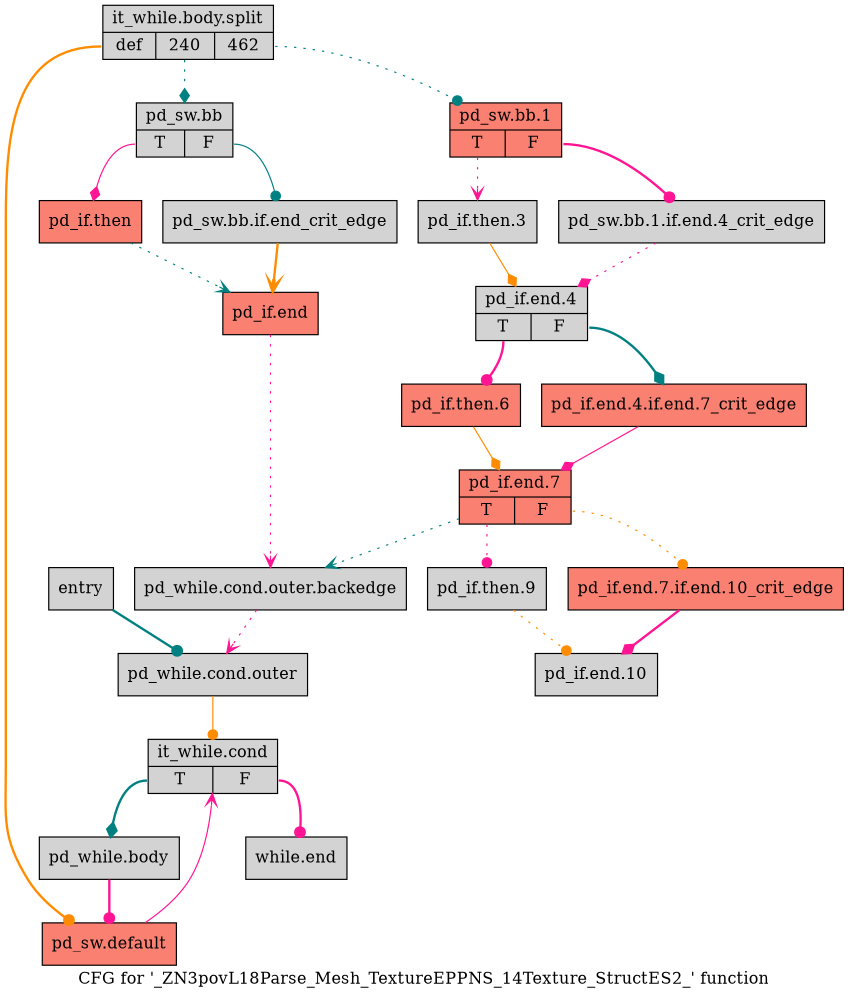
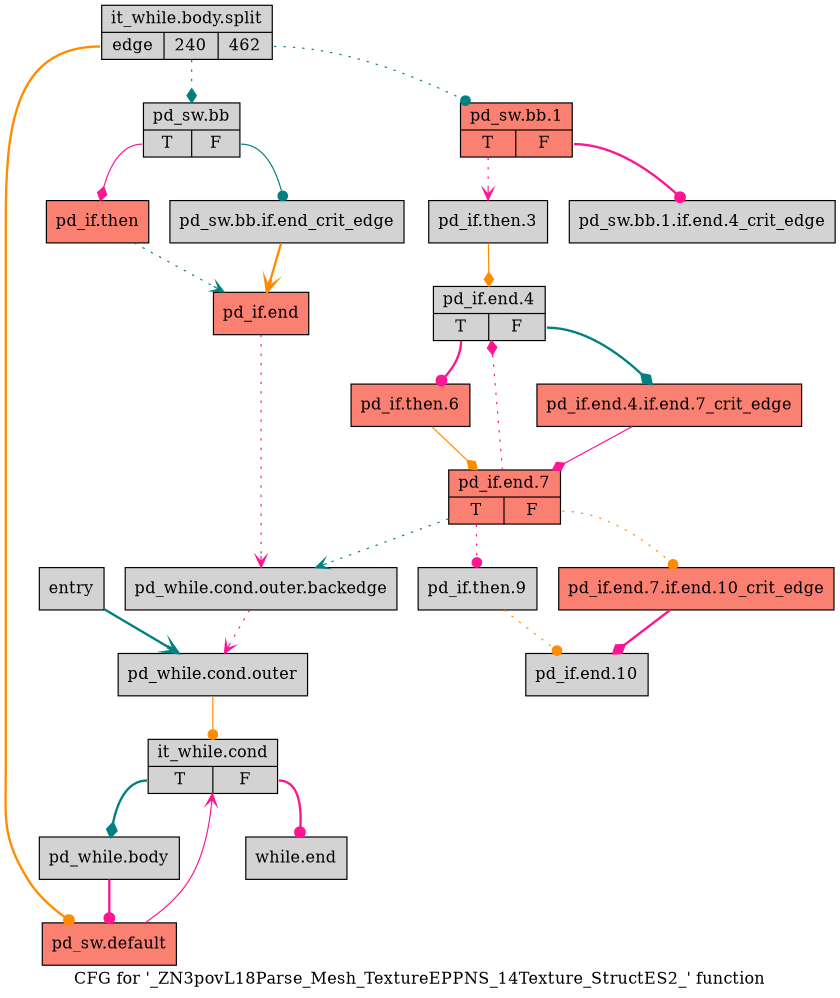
(129, 45) -> (133, 45)
(623, 261) -> (498, 413)
(143, 629) -> (136, 628)
